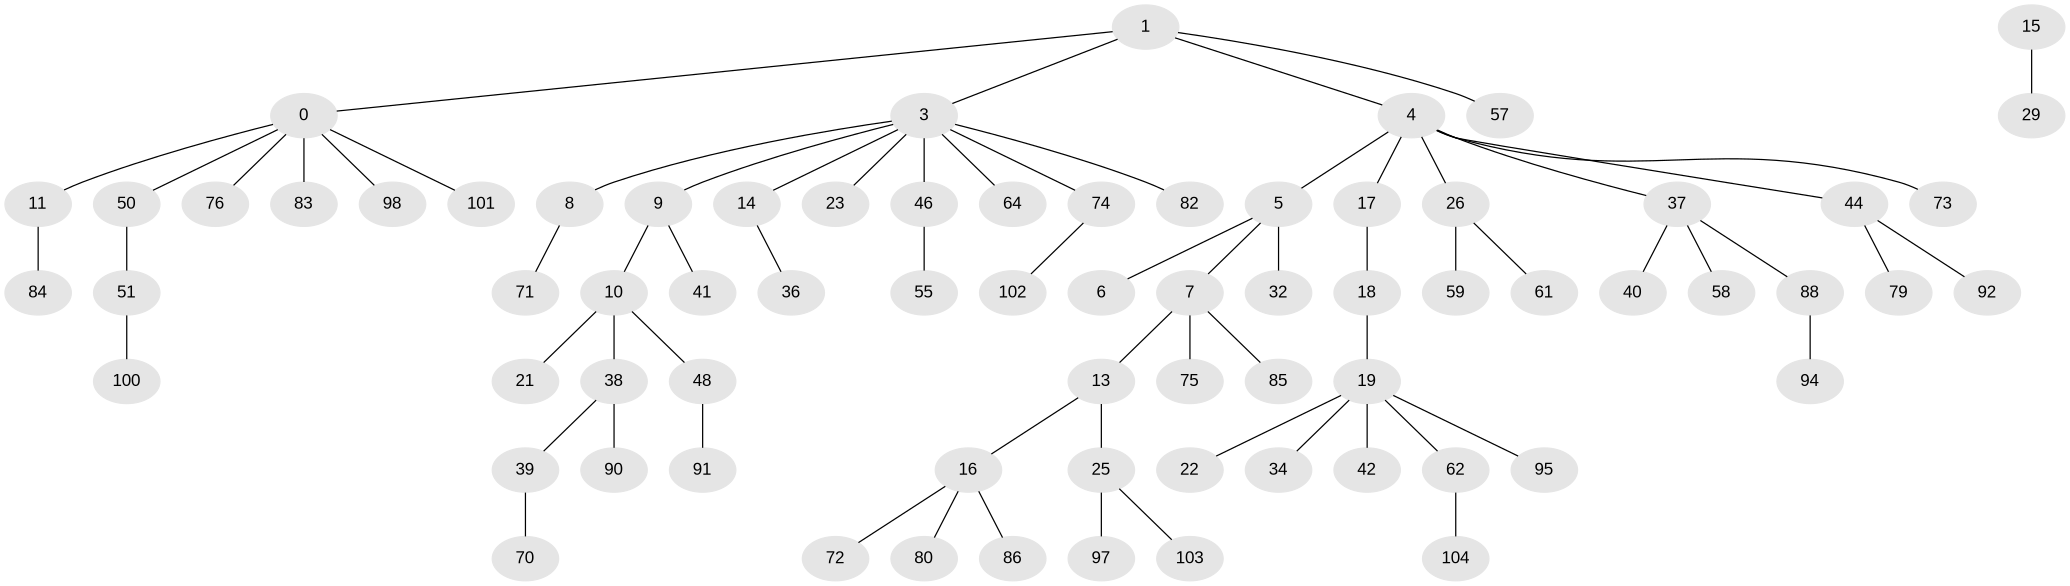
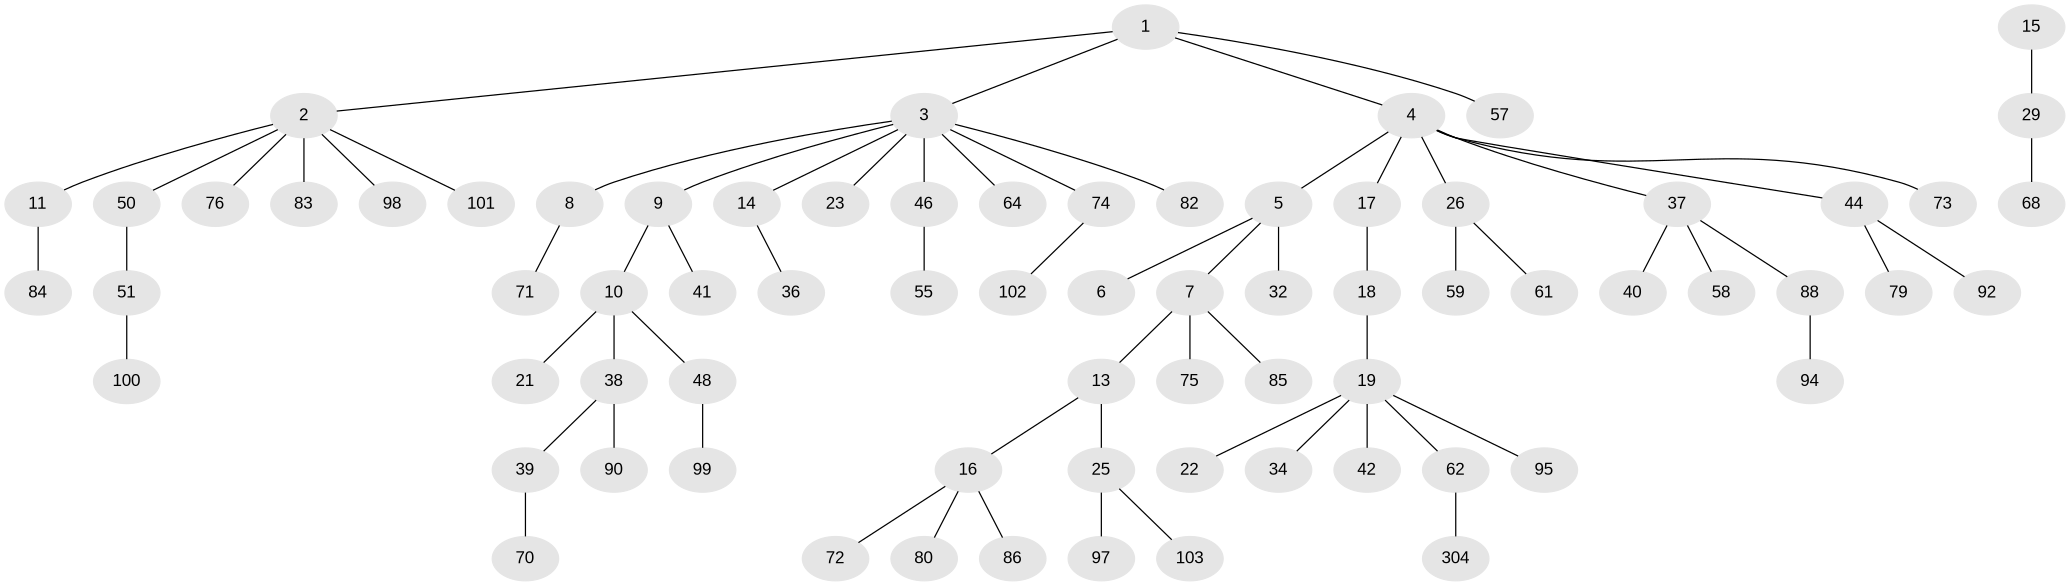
(304, 116) -> (304, 116)
none -> (2032, 204)
(703, 470) -> (703, 470)
(1456, 559) -> (1456, 559)
